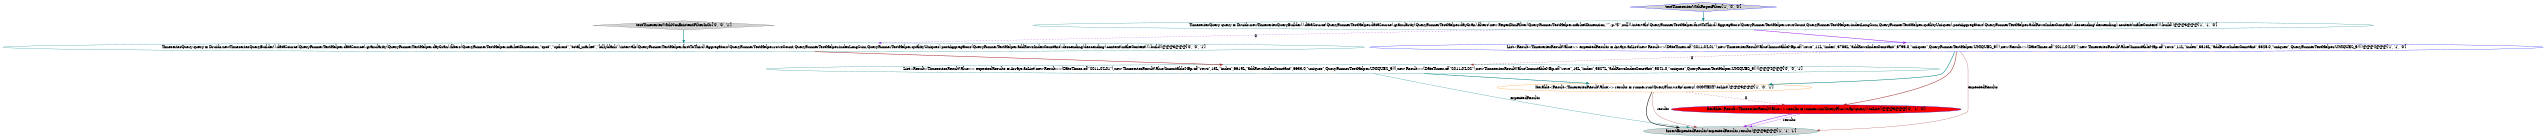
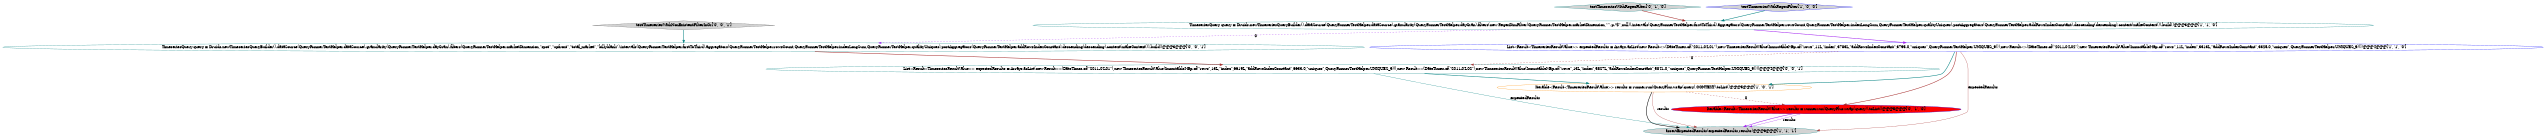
none -> (1628, 7)
